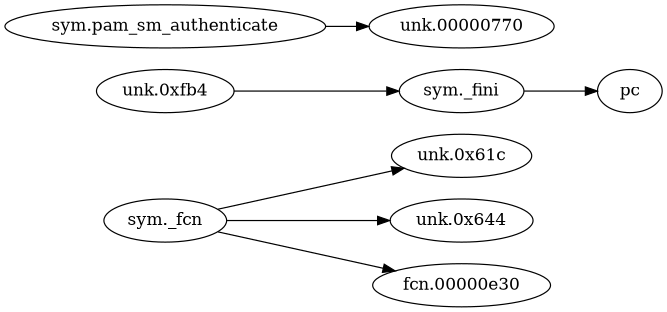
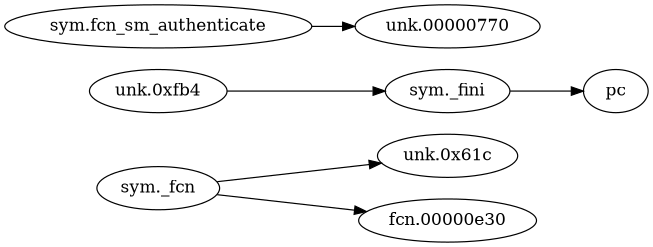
(165, 26) -> (158, 26)
(462, 221) -> none
